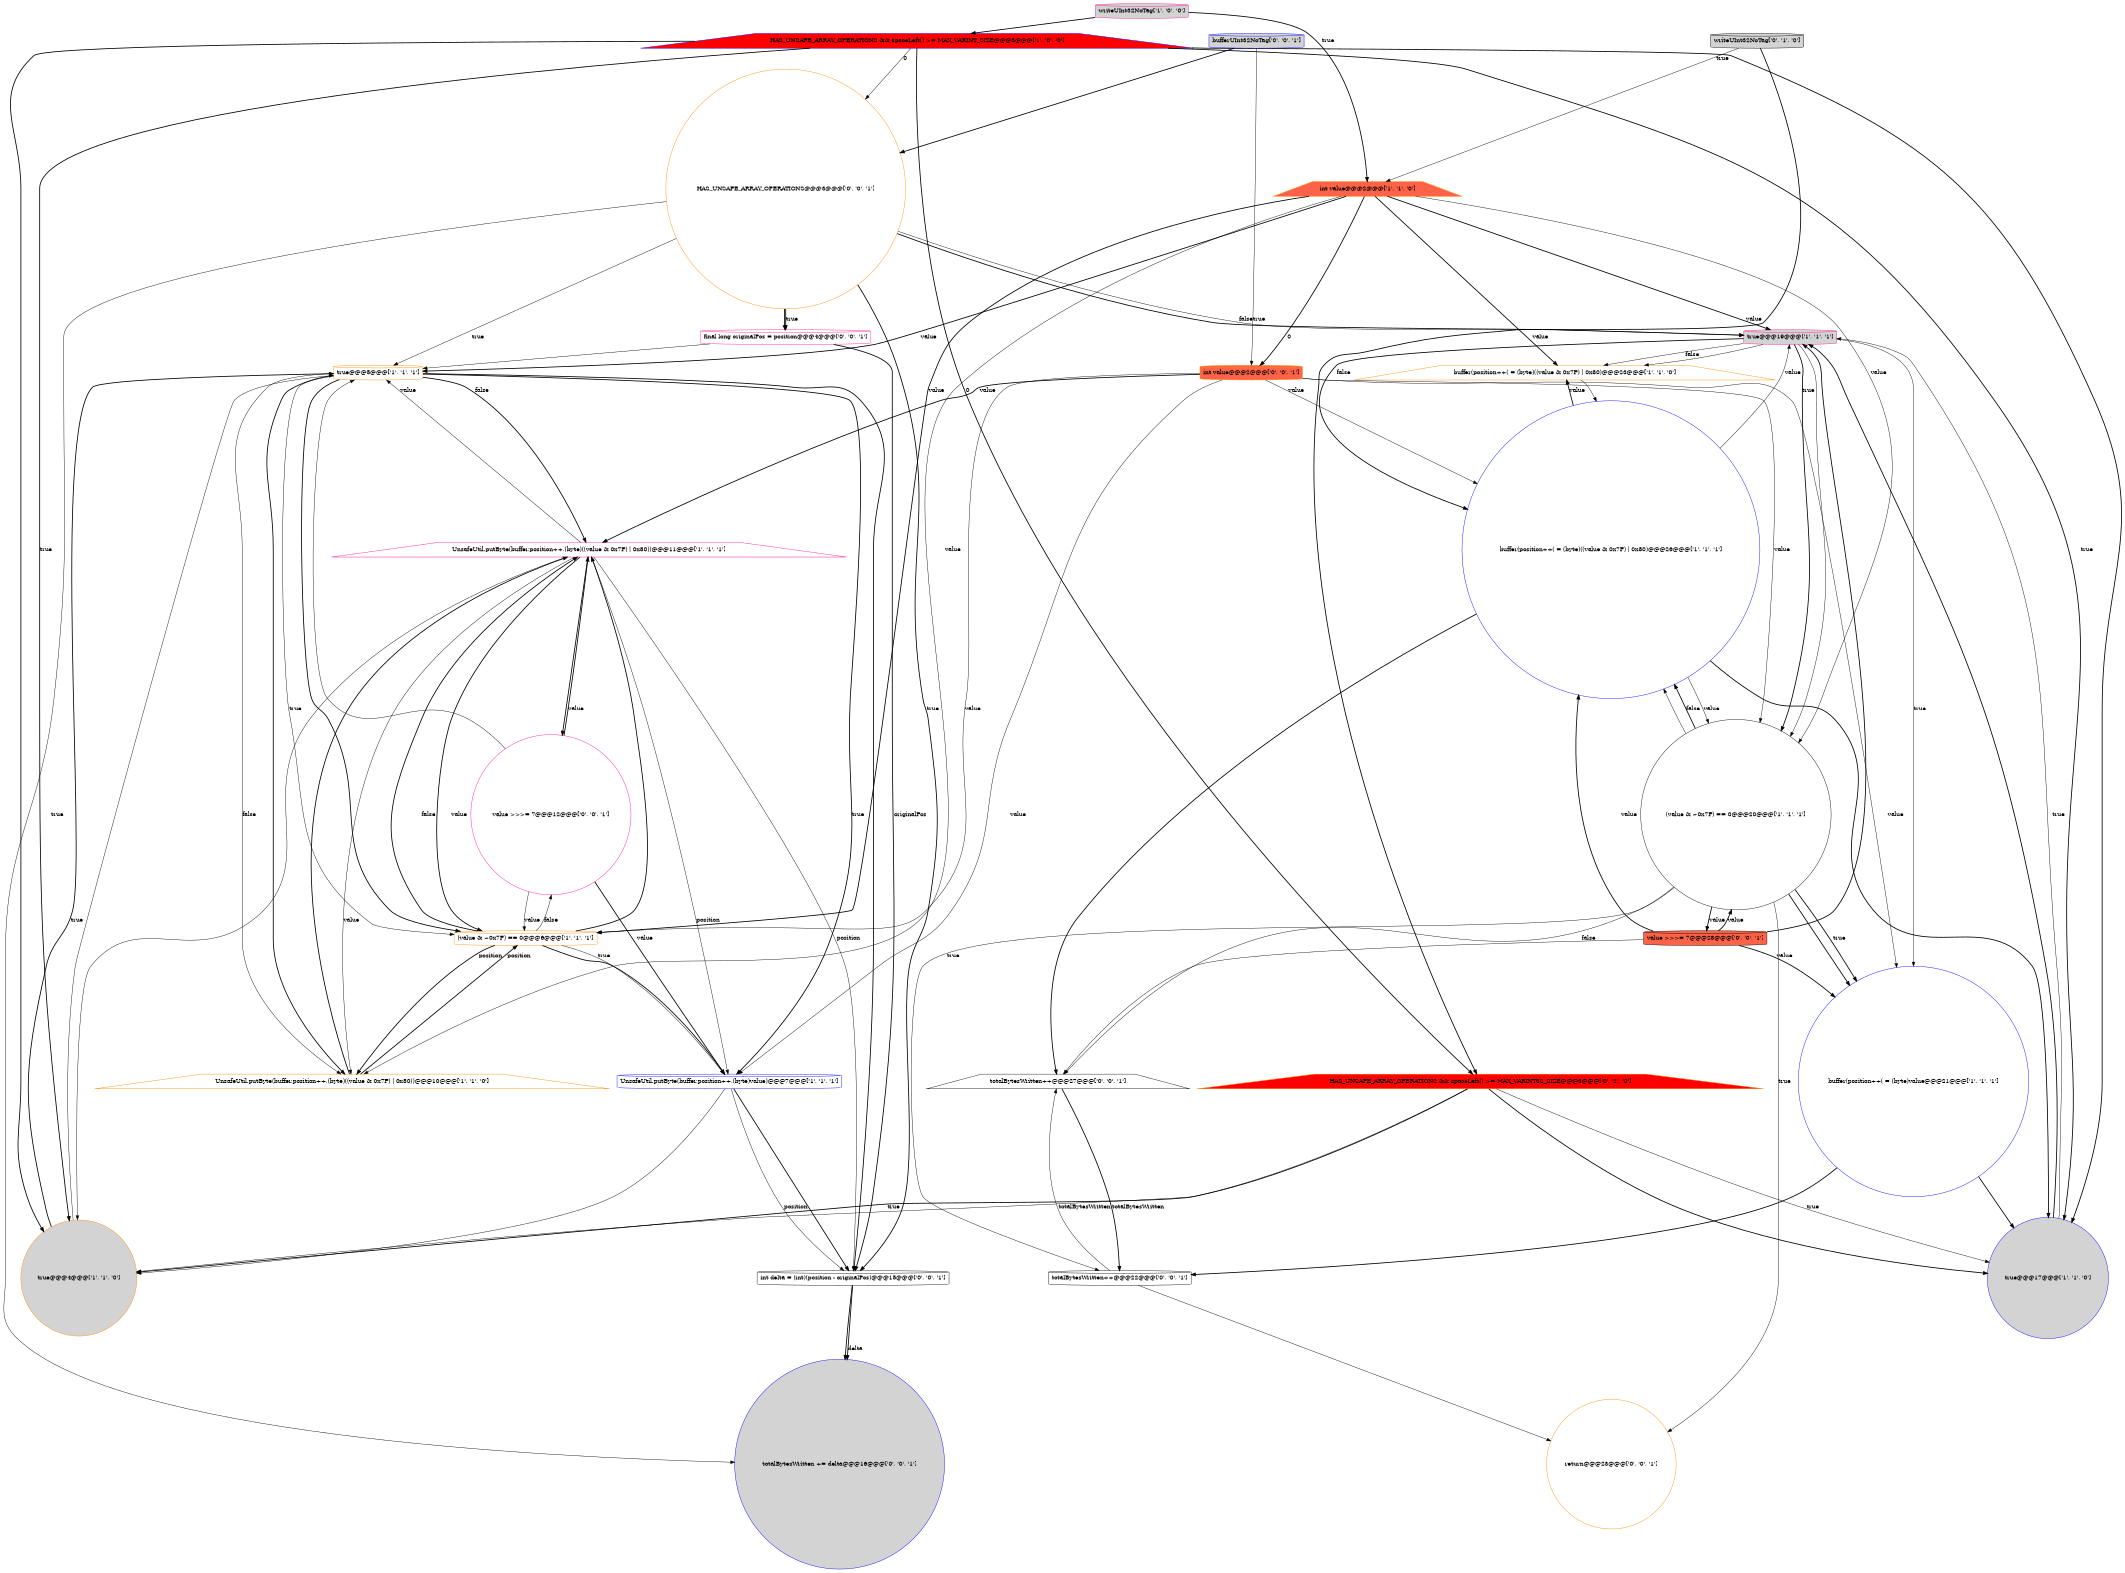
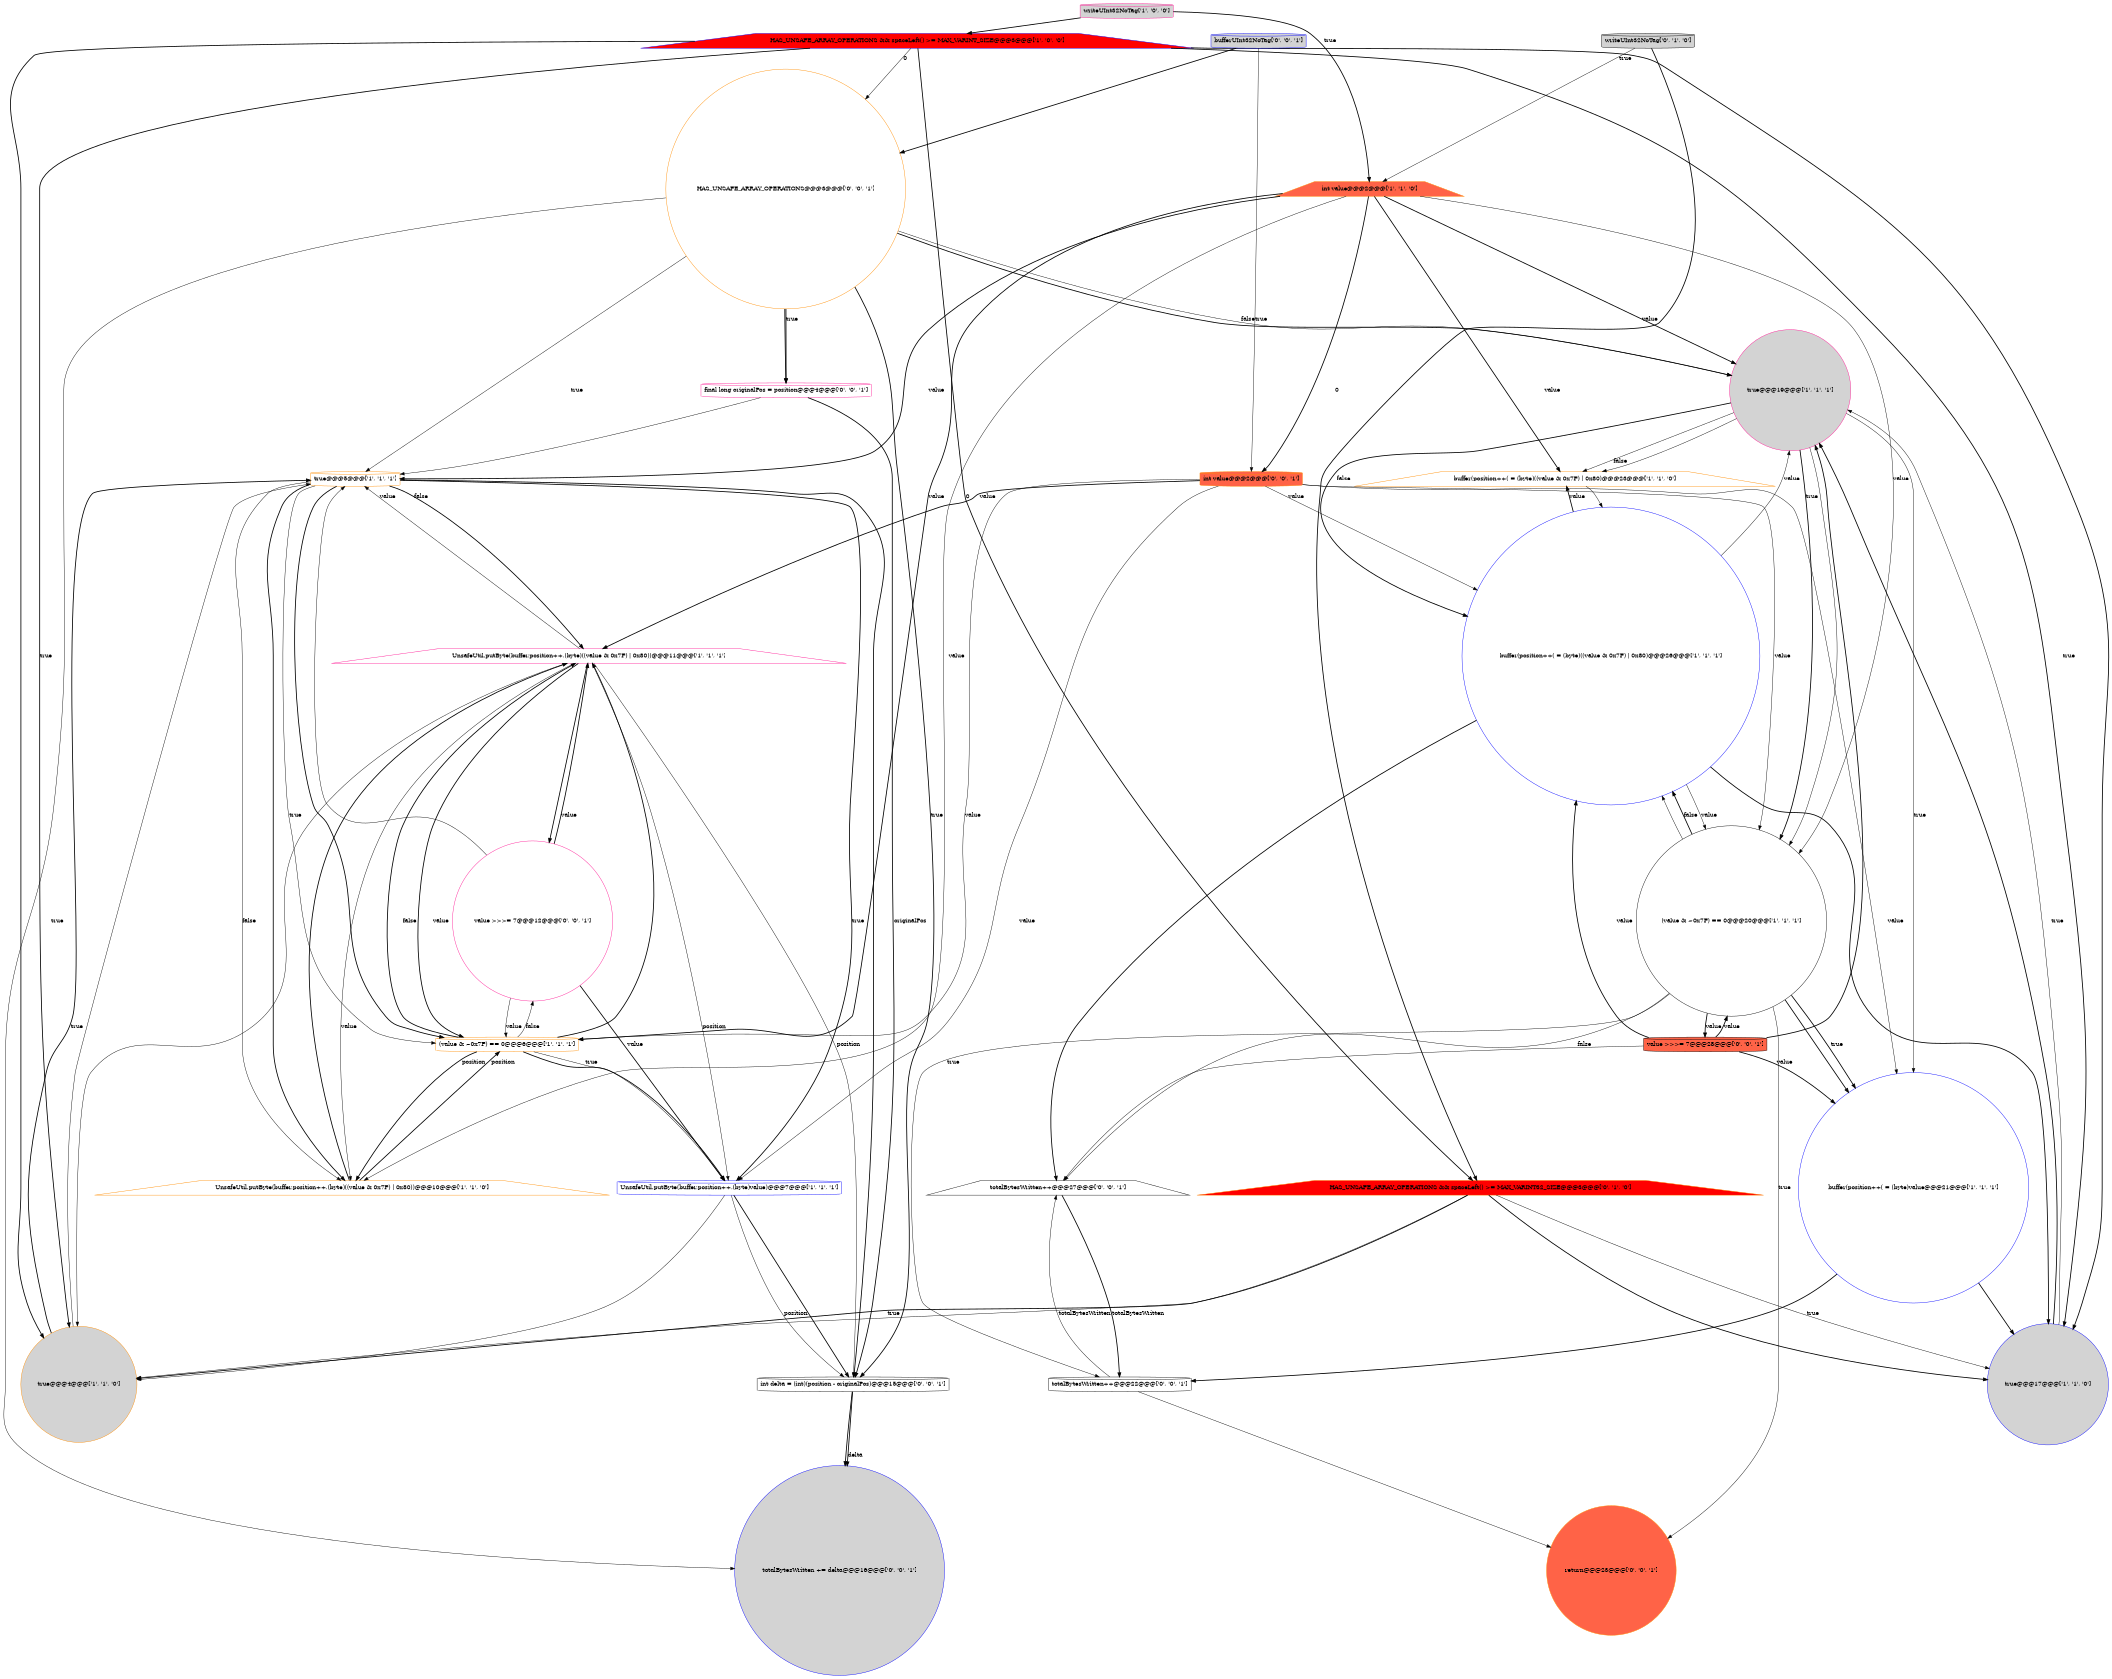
(1790, 337) -> (1790, 390)
(1611, 1464) -> (1611, 1570)
